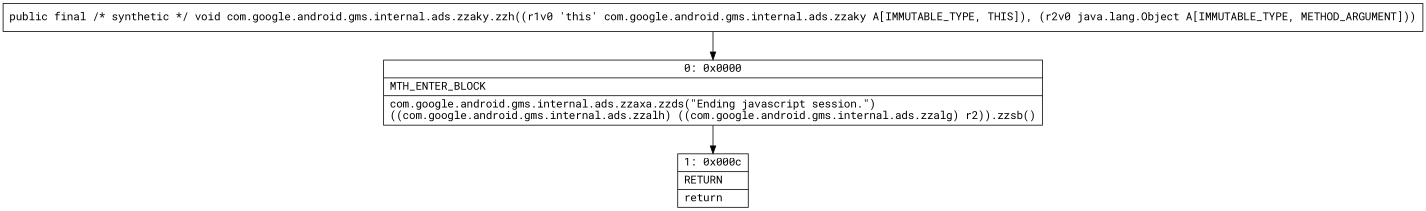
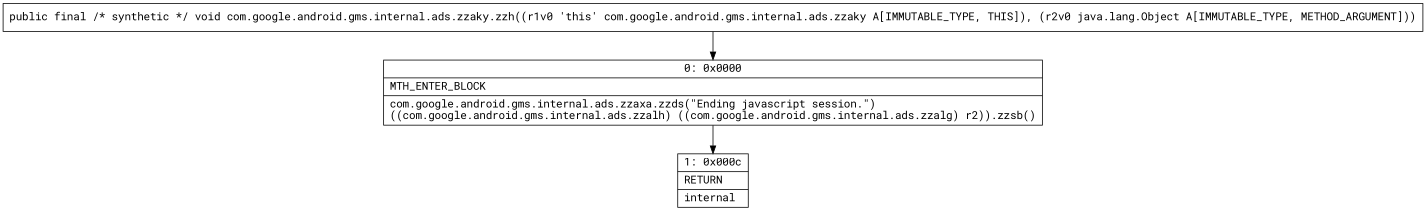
(703, 198) -> (710, 198)
